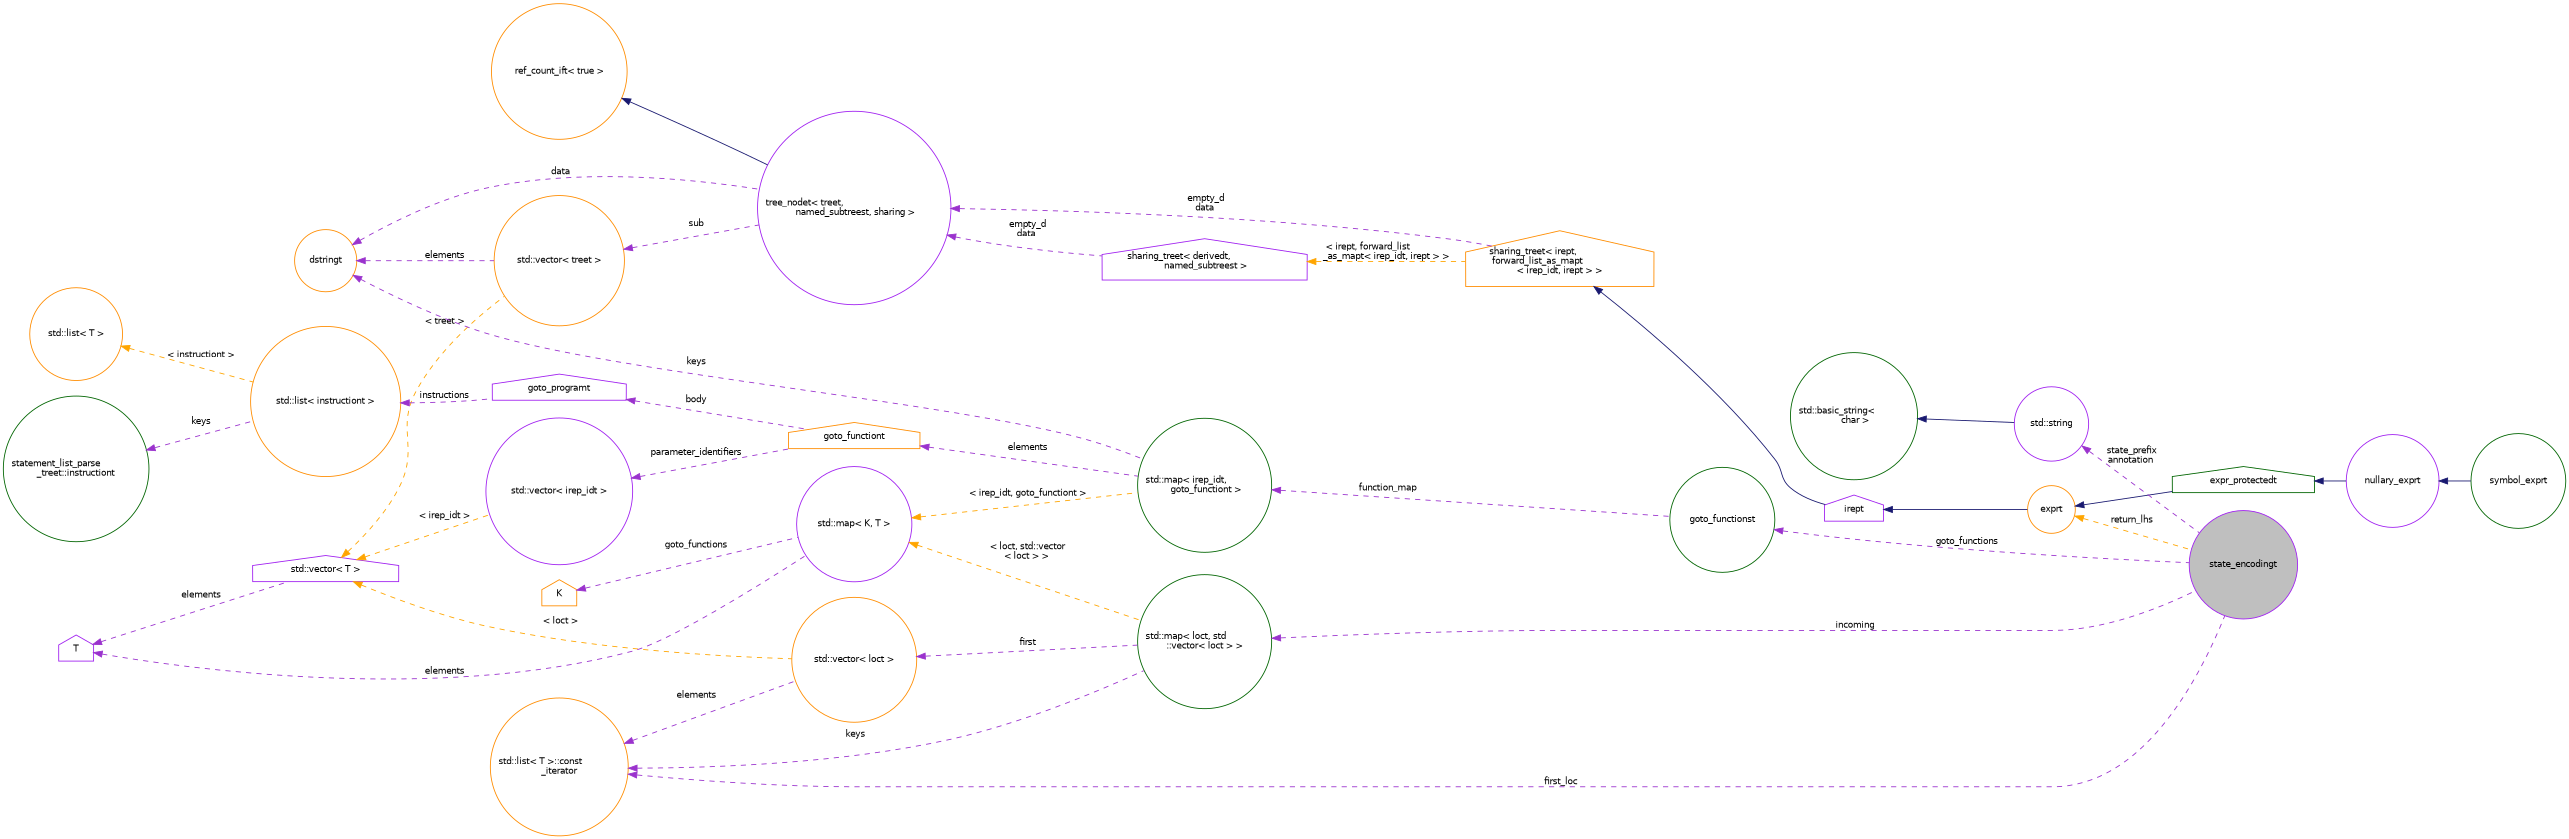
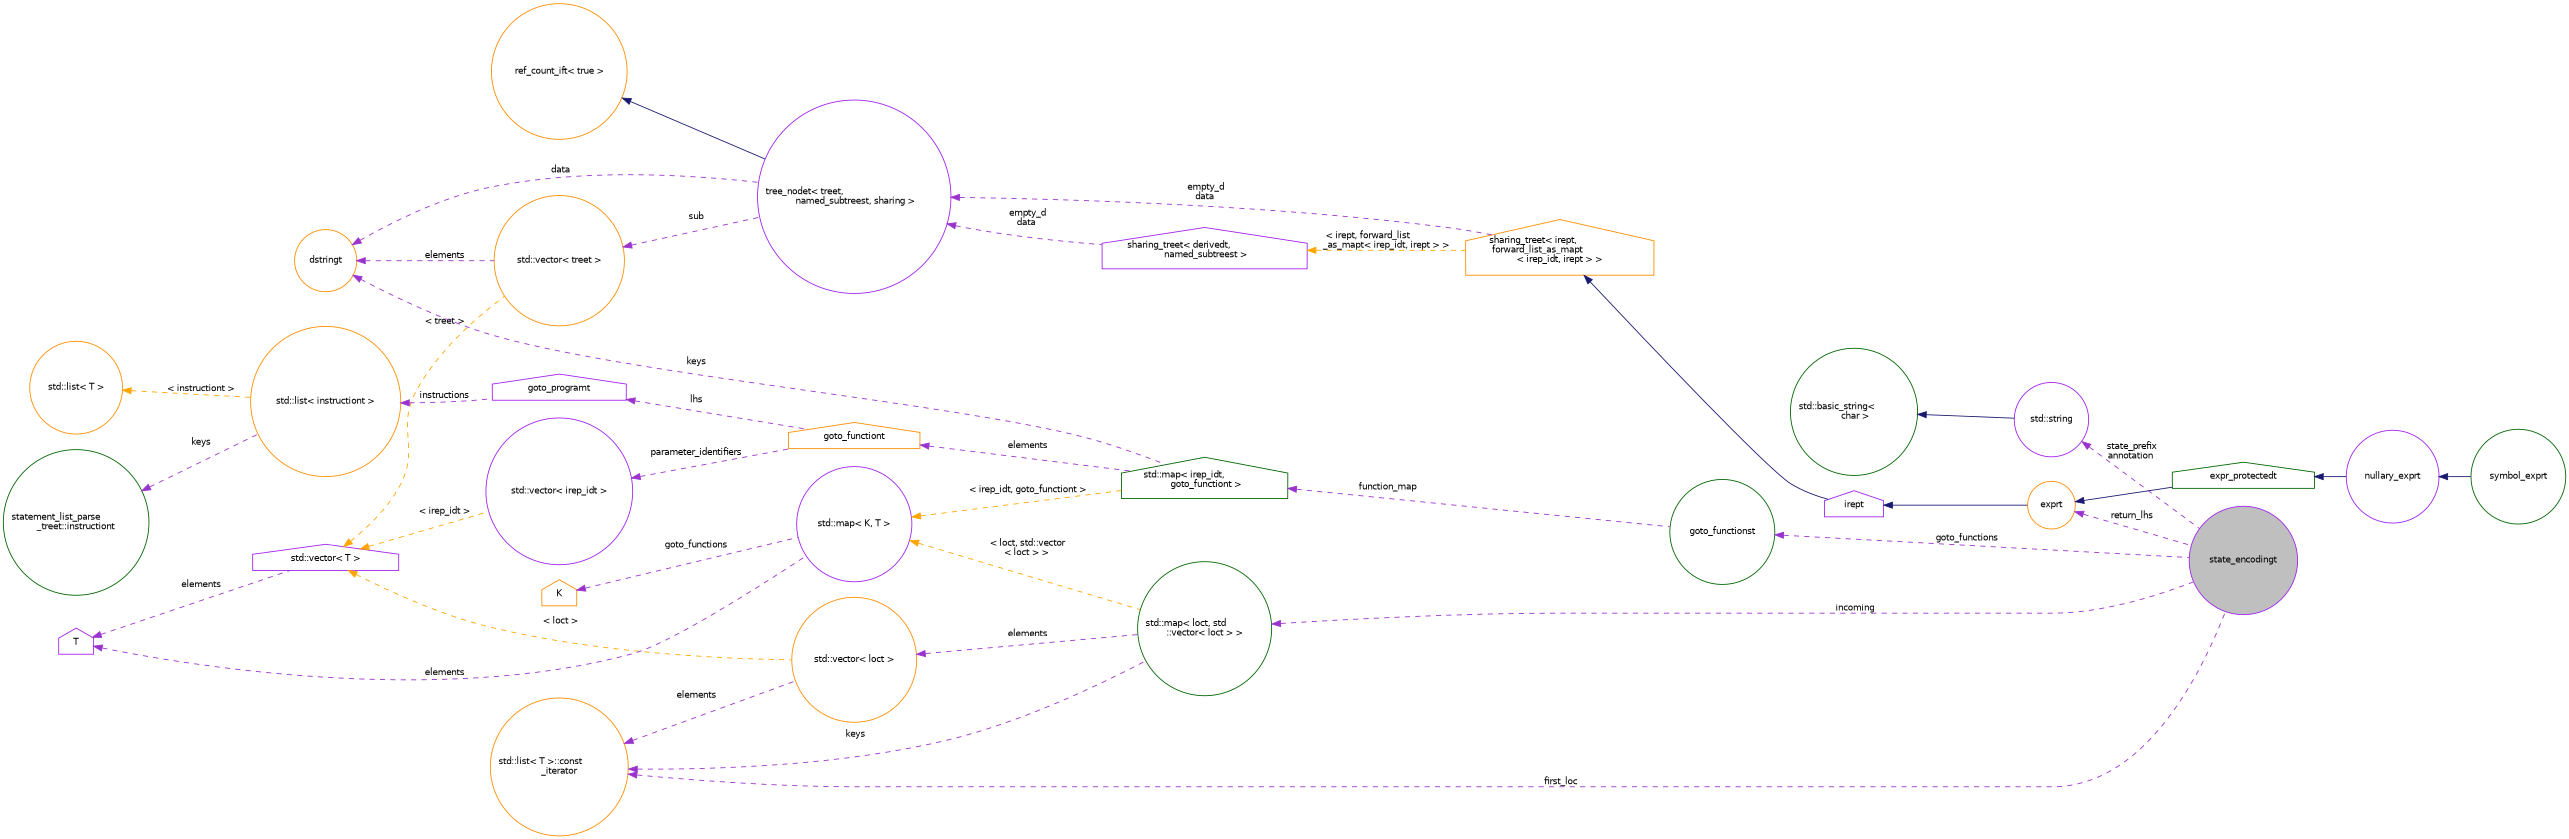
(695, 400) -> (695, 400)
(1205, 485) -> (1205, 480)
(2137, 534) -> (2137, 530)
(1026, 643) -> (1026, 634)
